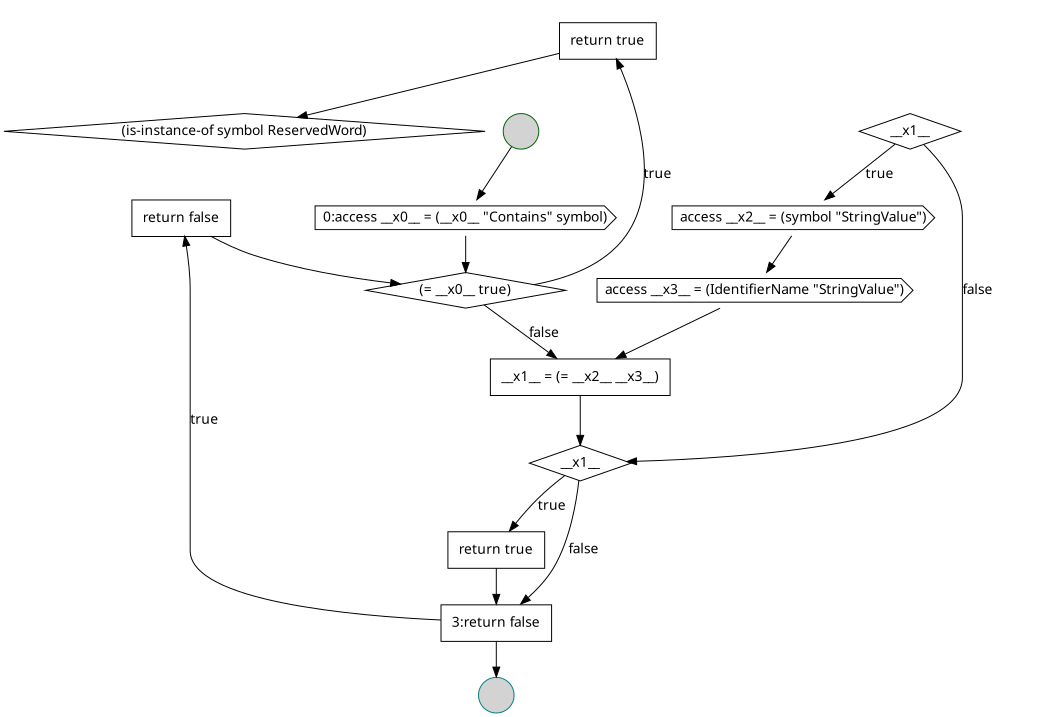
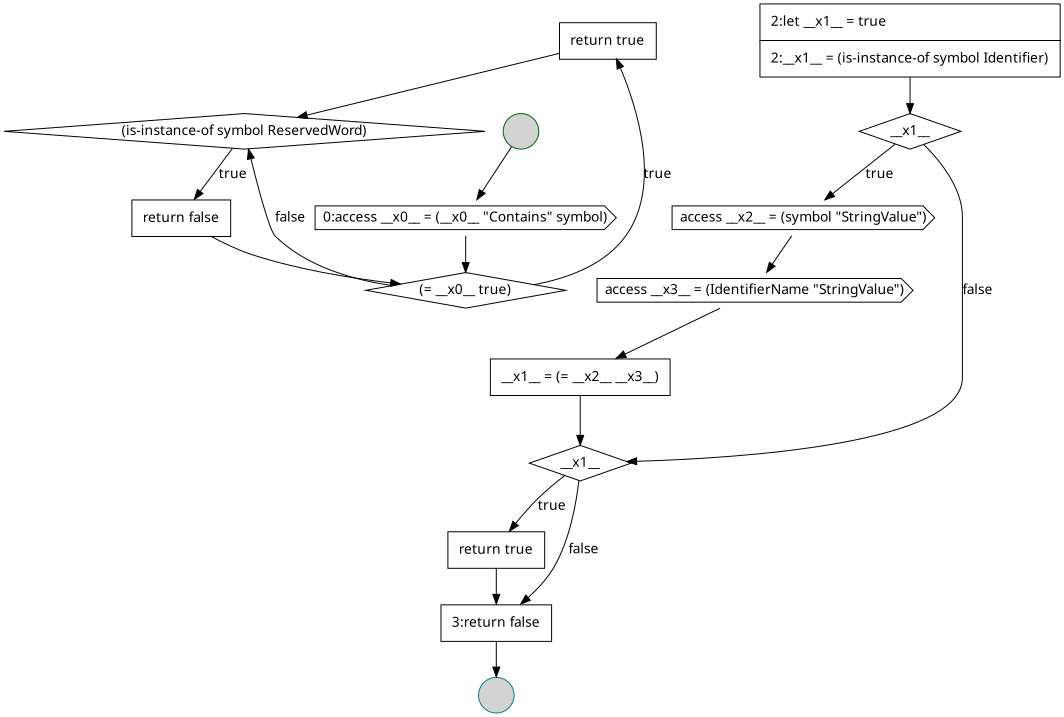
none -> (910, 40)
(516, 329) -> (294, 251)
(190, 534) -> (216, 170)
